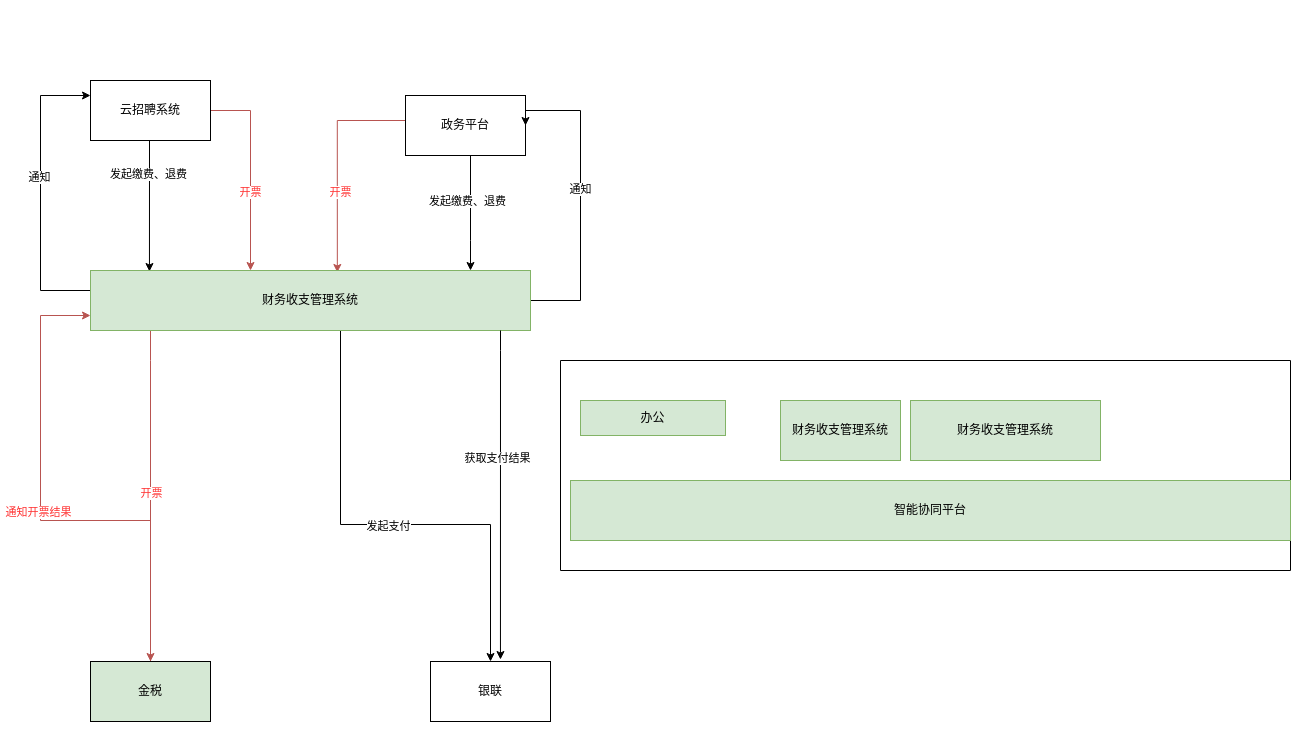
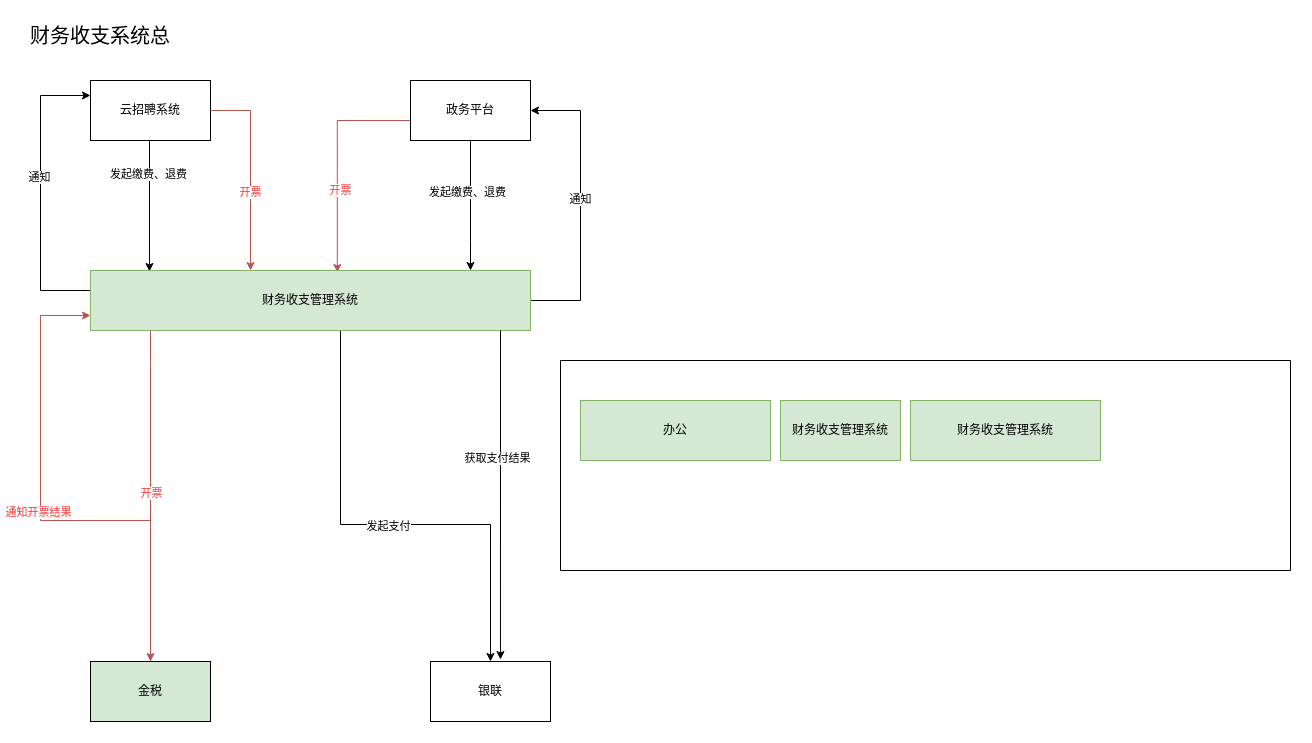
none -> (101, 36)
(466, 126) -> (471, 111)
(653, 418) -> (676, 431)
(931, 511) -> none
